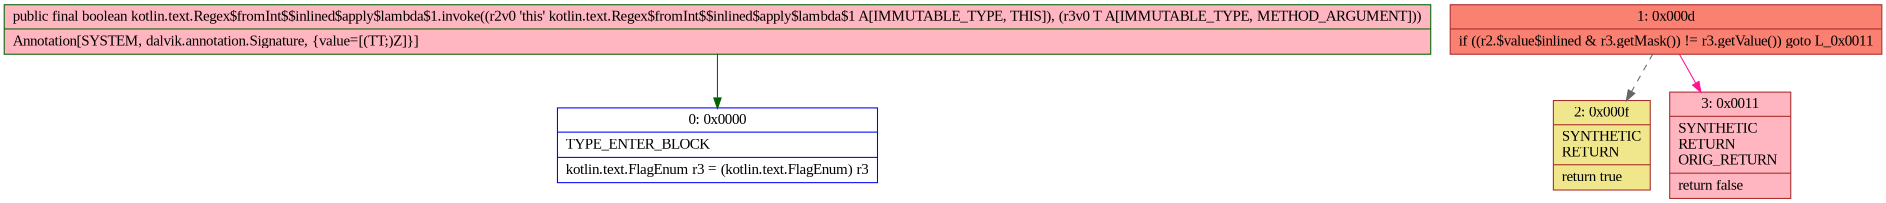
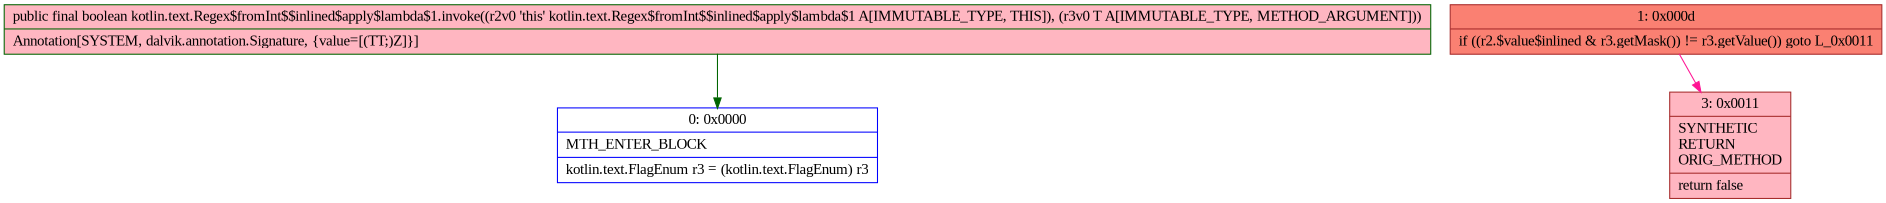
(638, 144) -> (636, 144)
(1602, 145) -> none
(1728, 160) -> (1730, 160)
